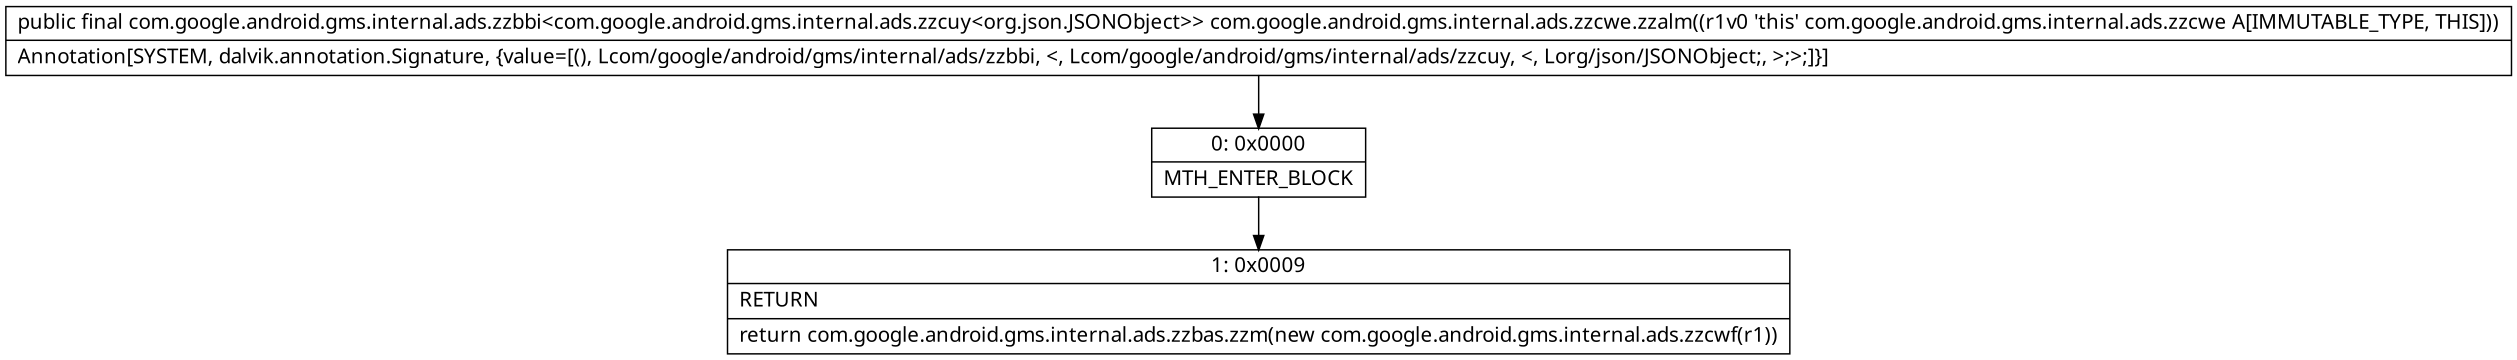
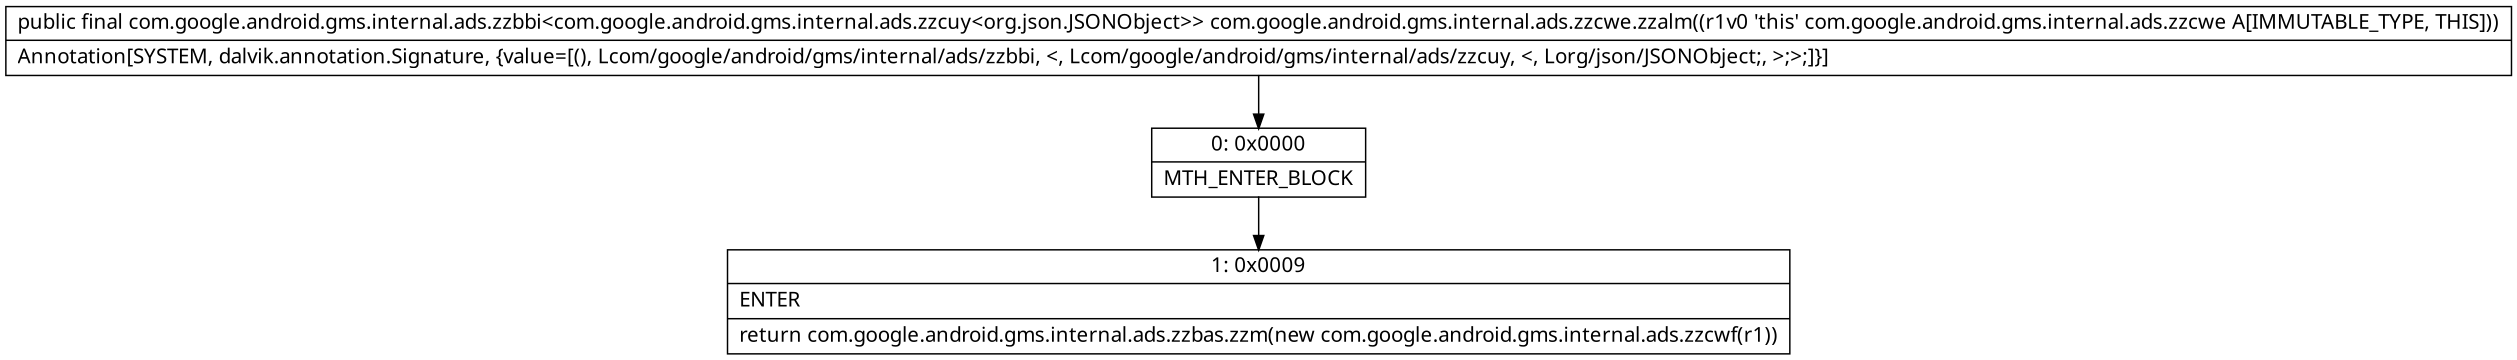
(780, 300) -> (771, 300)
